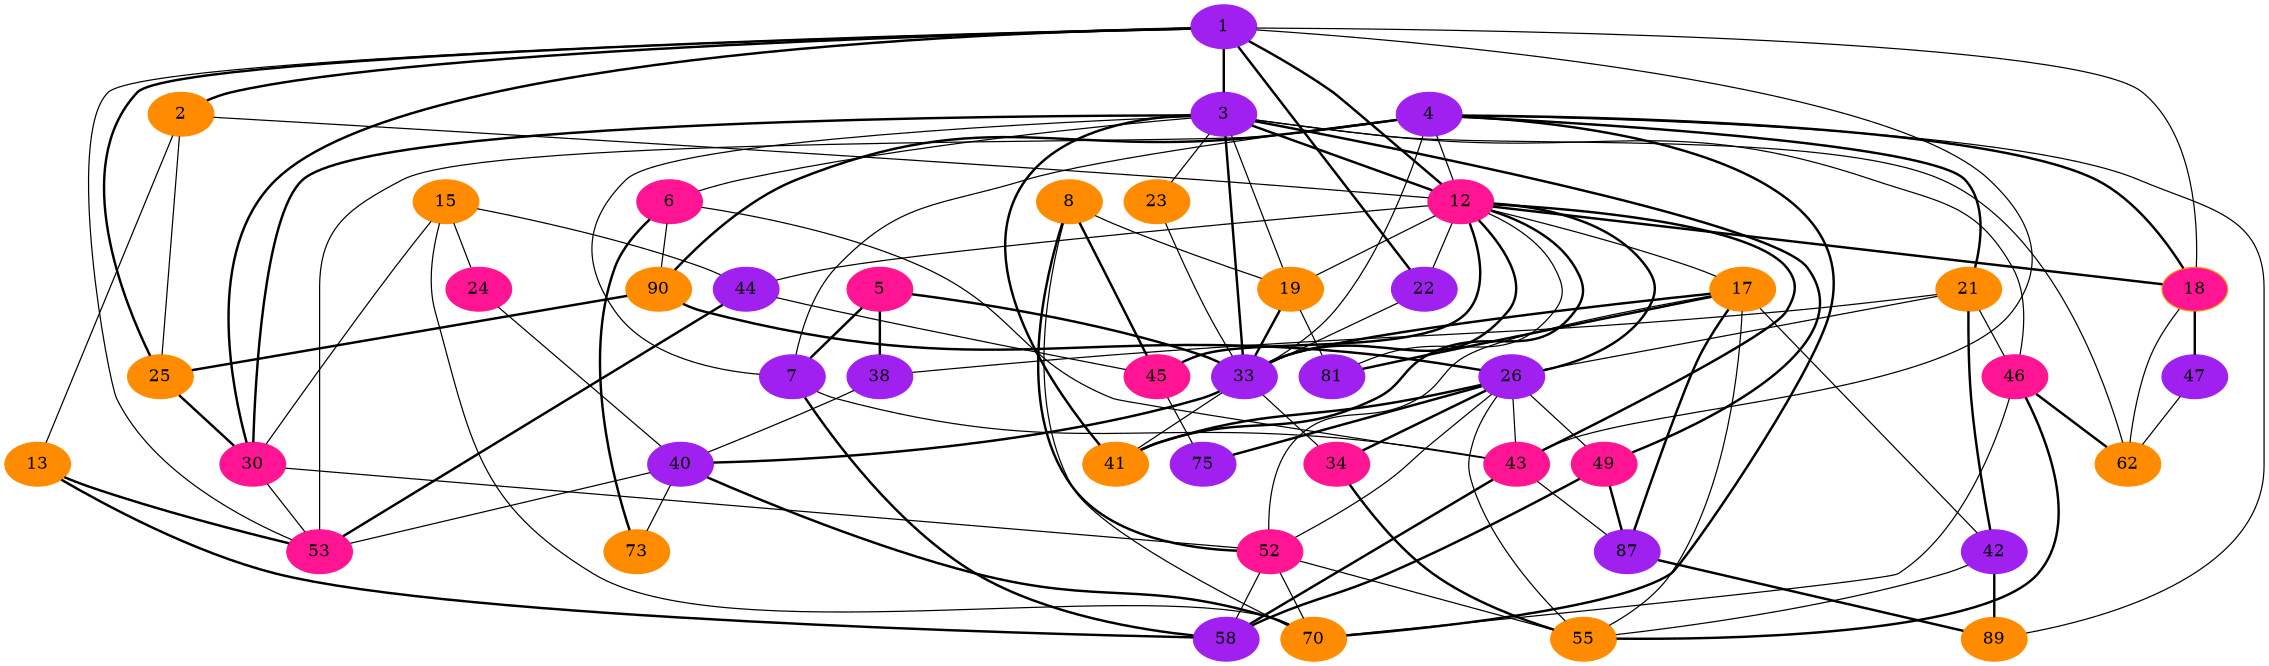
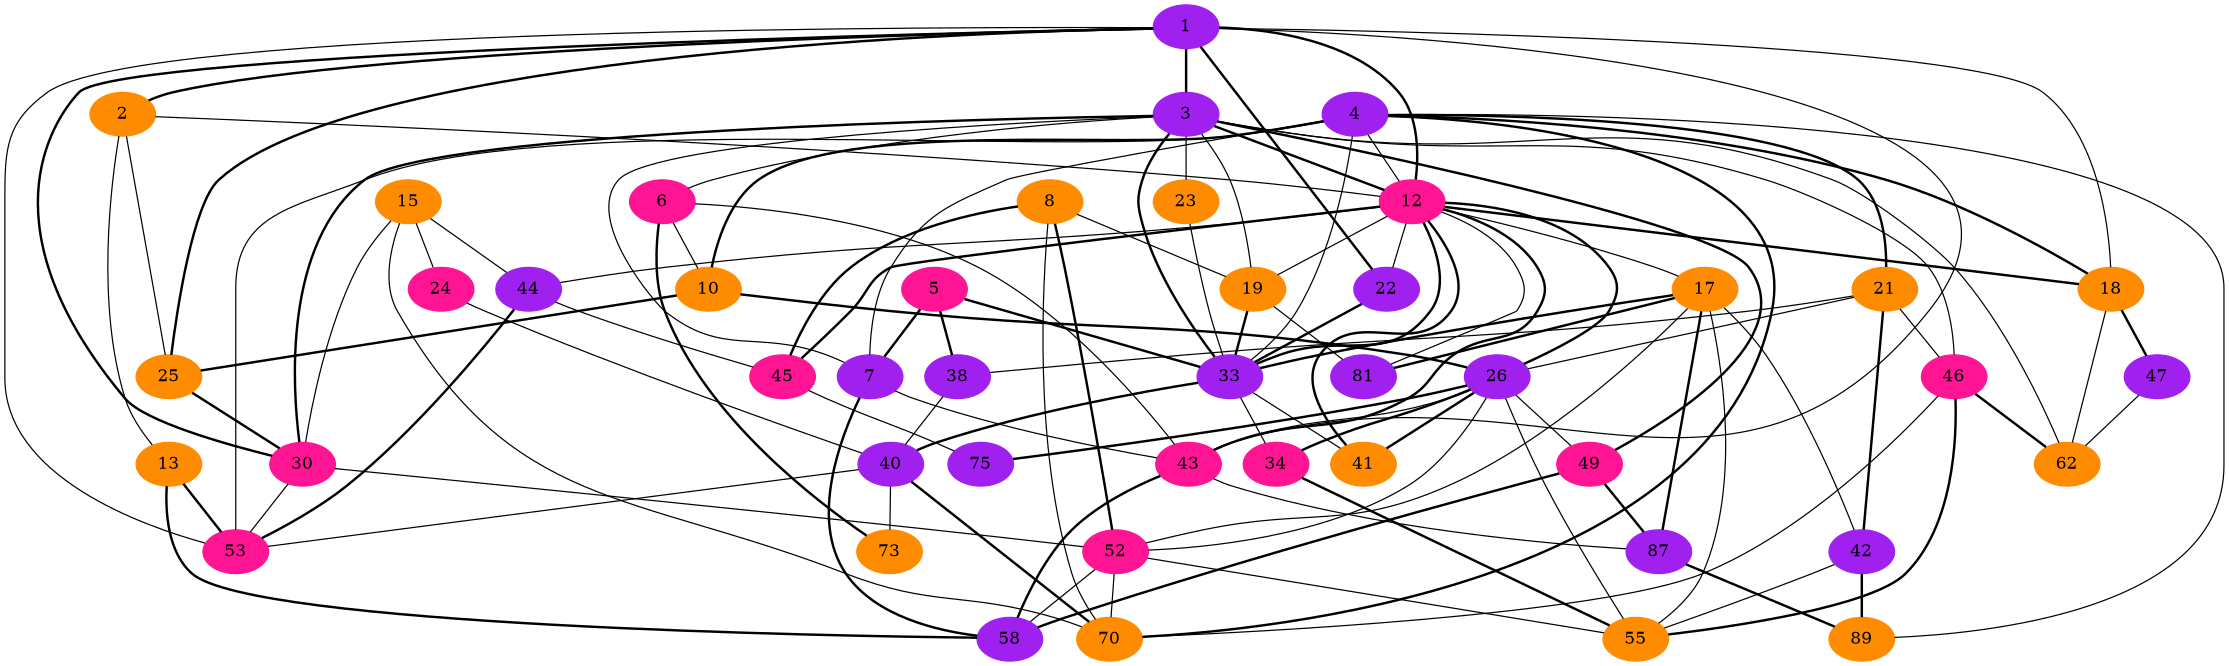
(1007, 232) -> none
(659, 289) -> (709, 289)
(2195, 289) -> (2111, 289)
(1334, 333) -> (1316, 329)
